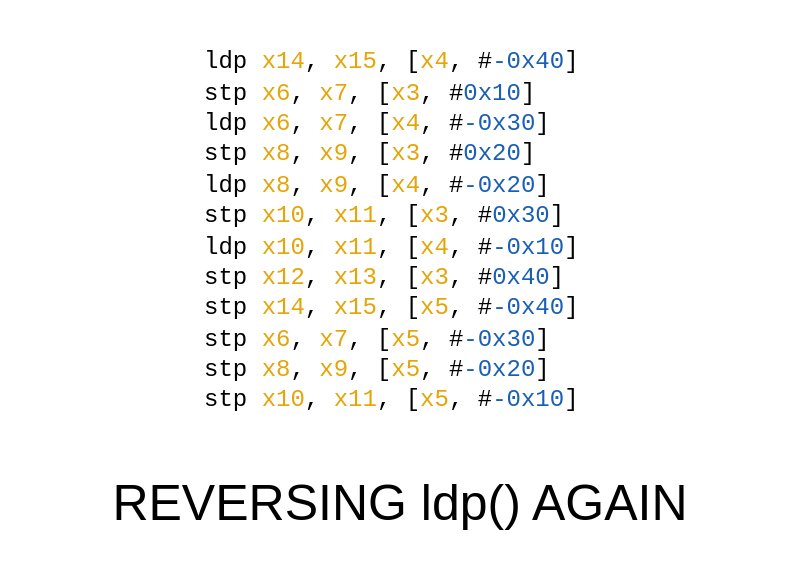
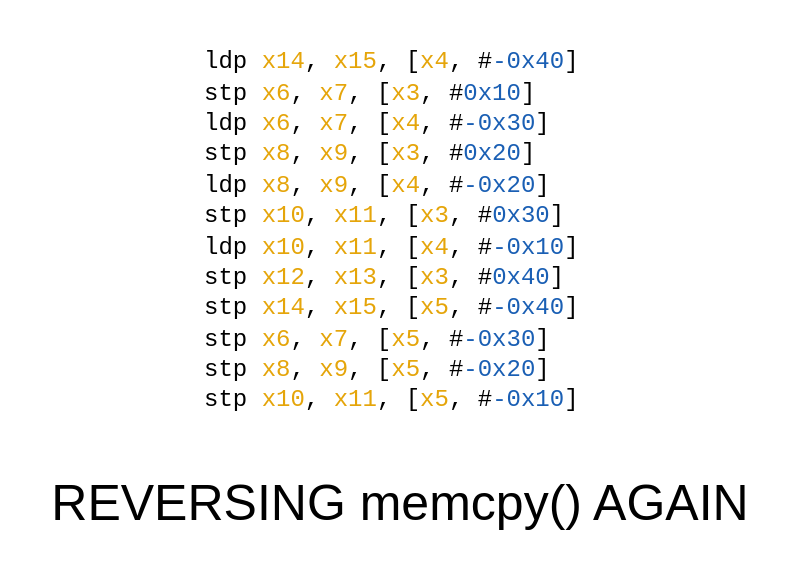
(401, 501) -> (401, 501)
